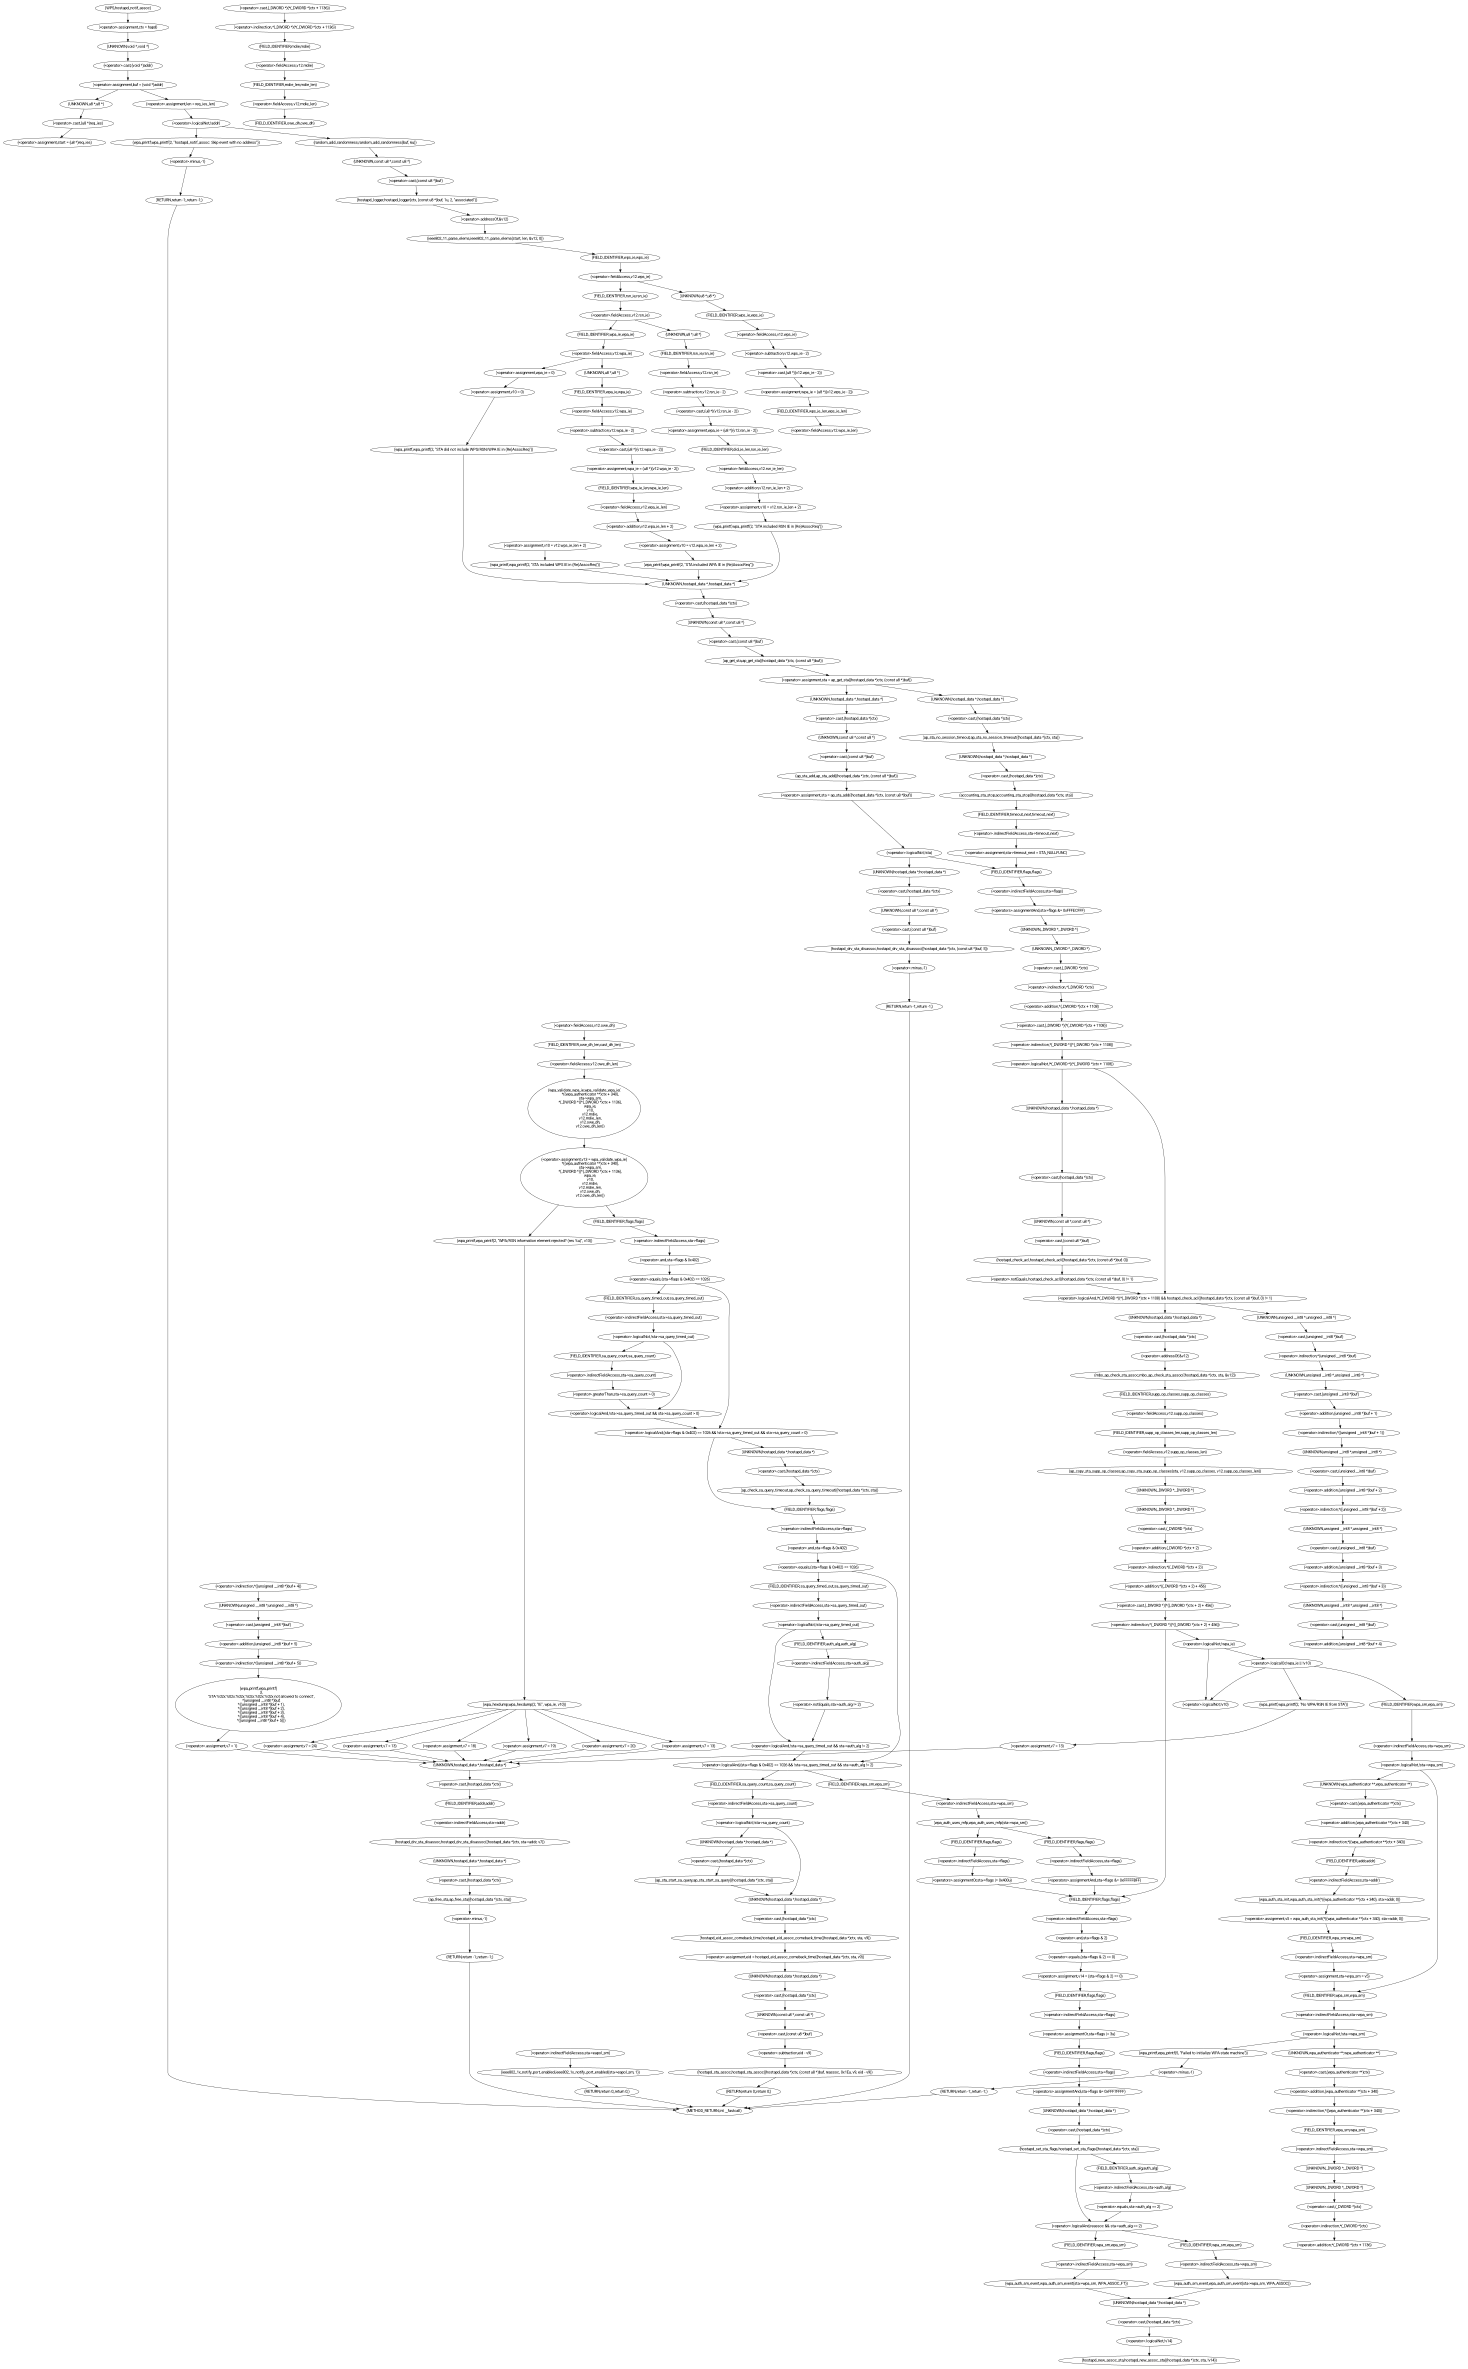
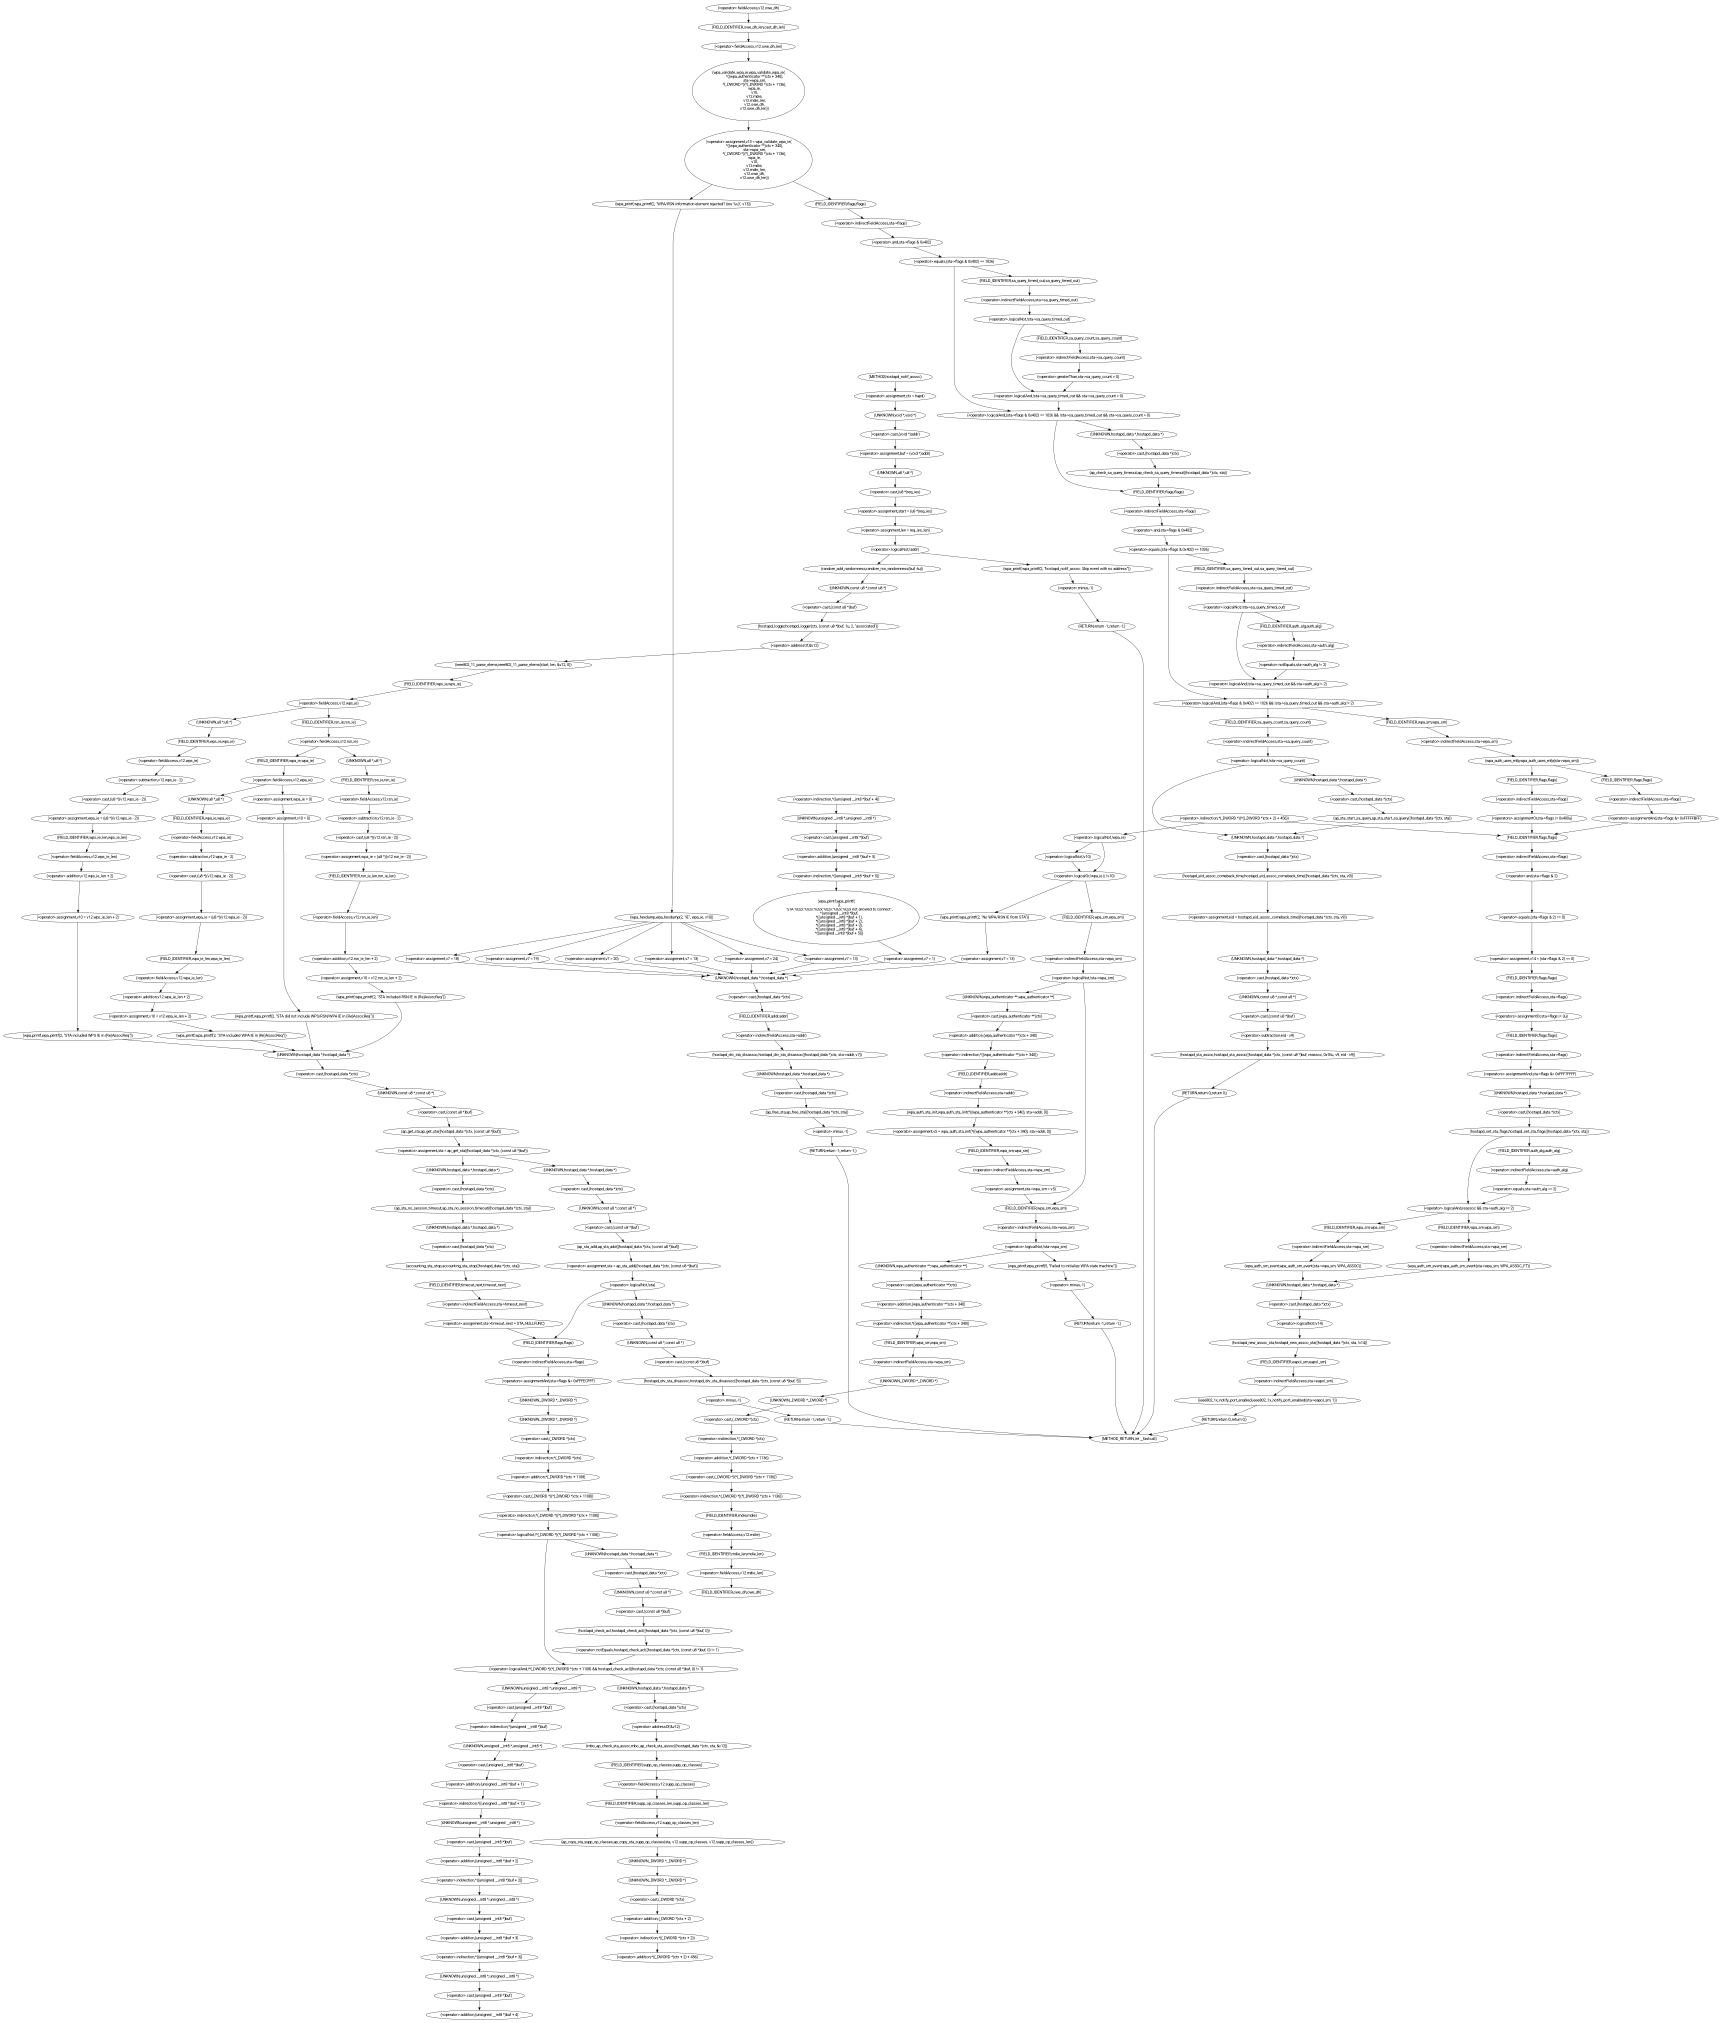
(128, 8) -> (895, 377)
(153, 94) -> (895, 520)
(365, 143) -> (872, 569)
(735, 450) -> (362, 876)
none -> (80, 876)
none -> (1293, 1362)
none -> (731, 1466)
(1165, 1606) -> none
(1237, 1680) -> (1075, 866)
